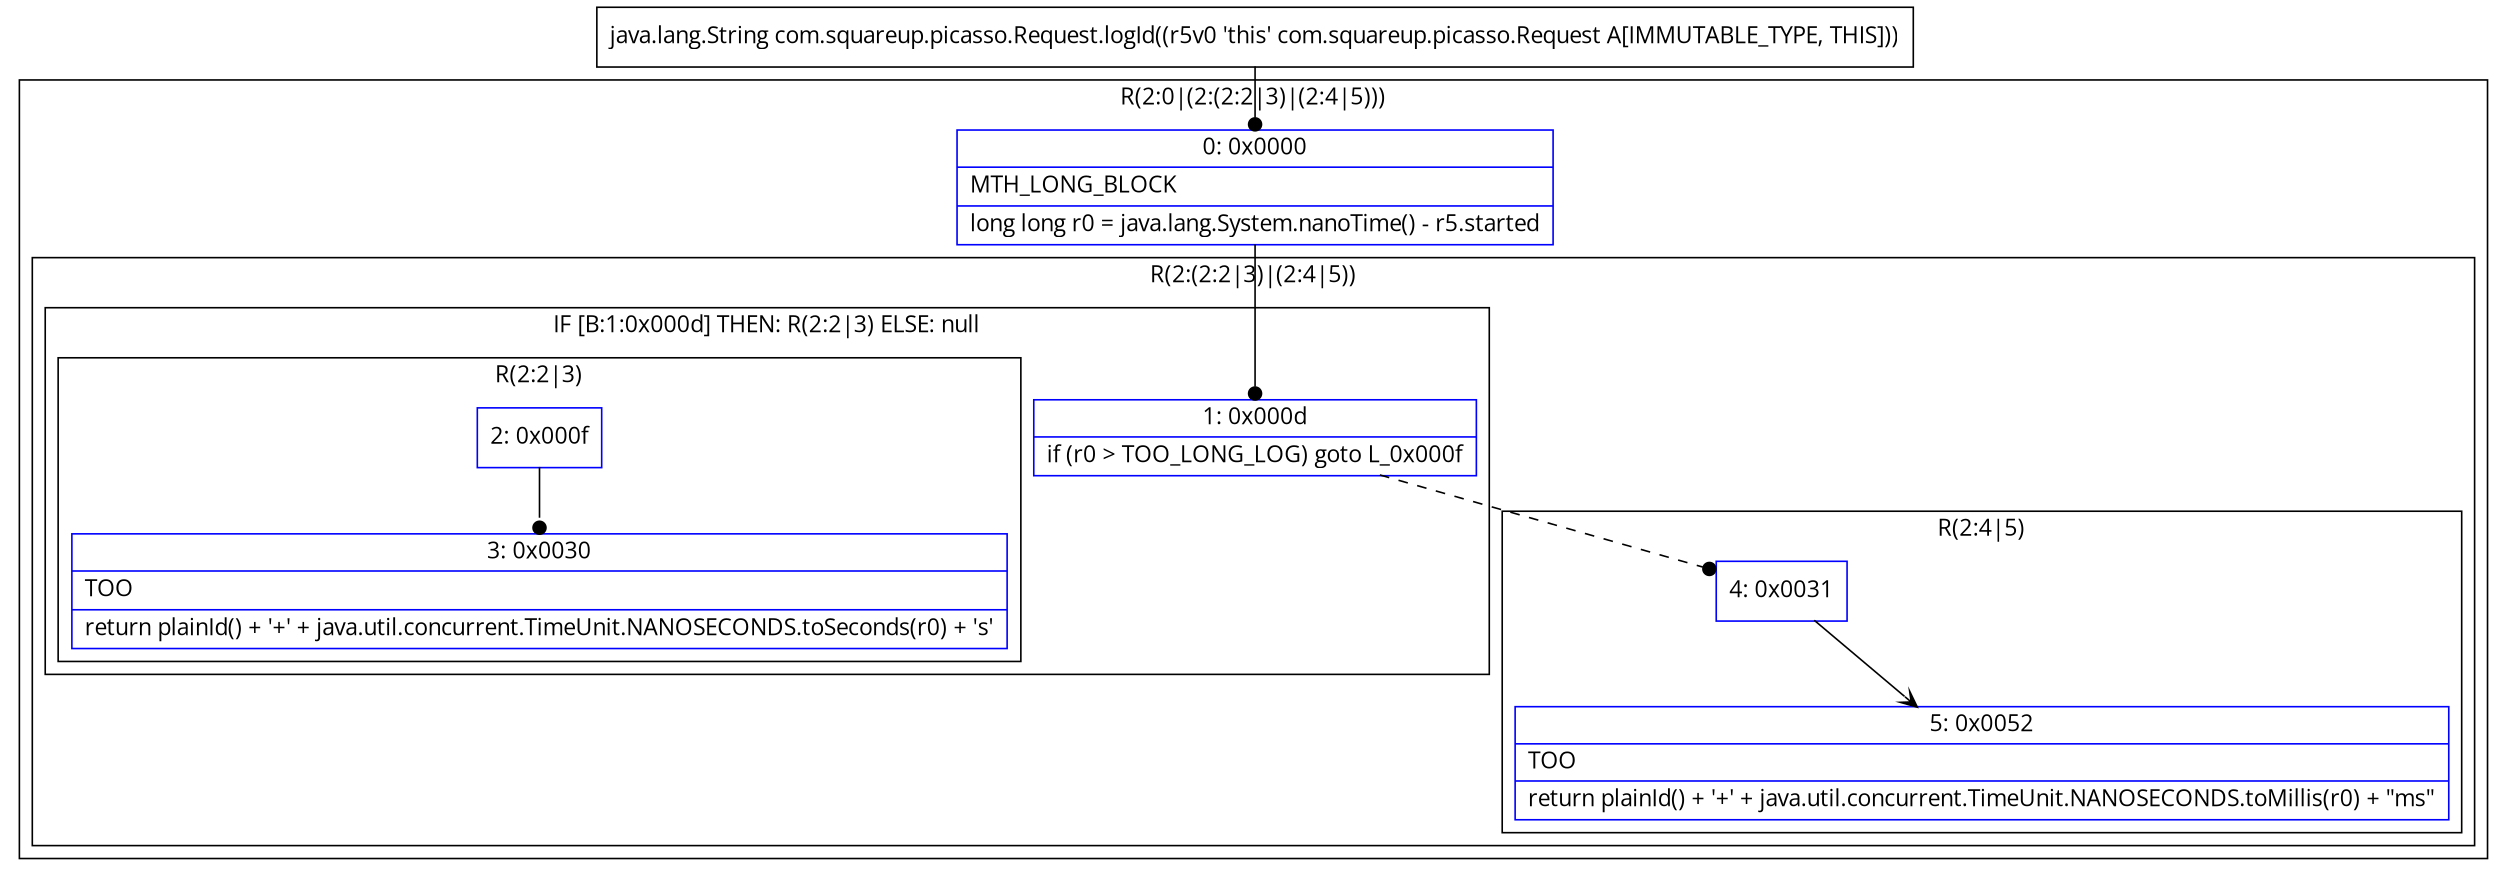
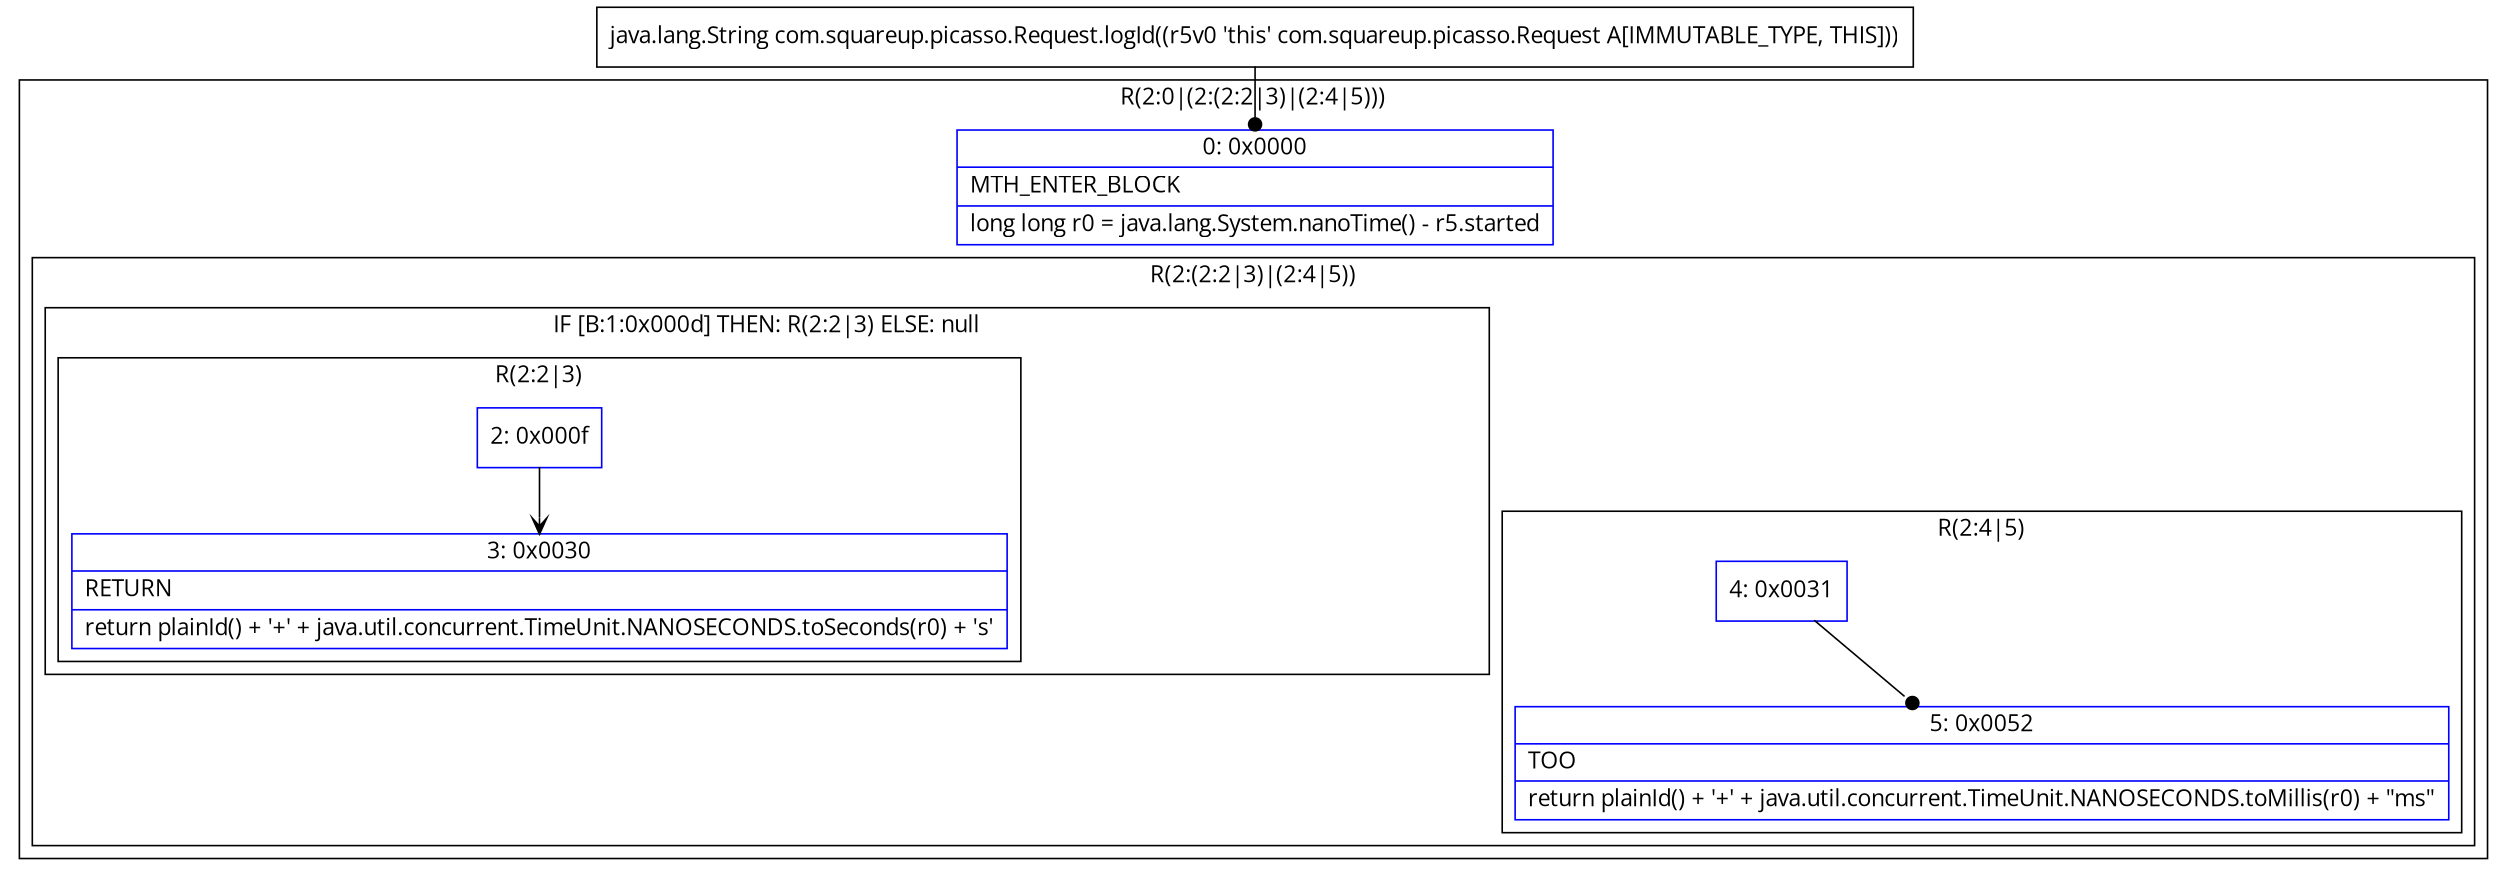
(1073, 186) -> (1075, 186)
(1255, 438) -> none
(540, 492) -> (540, 492)
(110, 590) -> (129, 590)
(1859, 658) -> (1859, 658)
